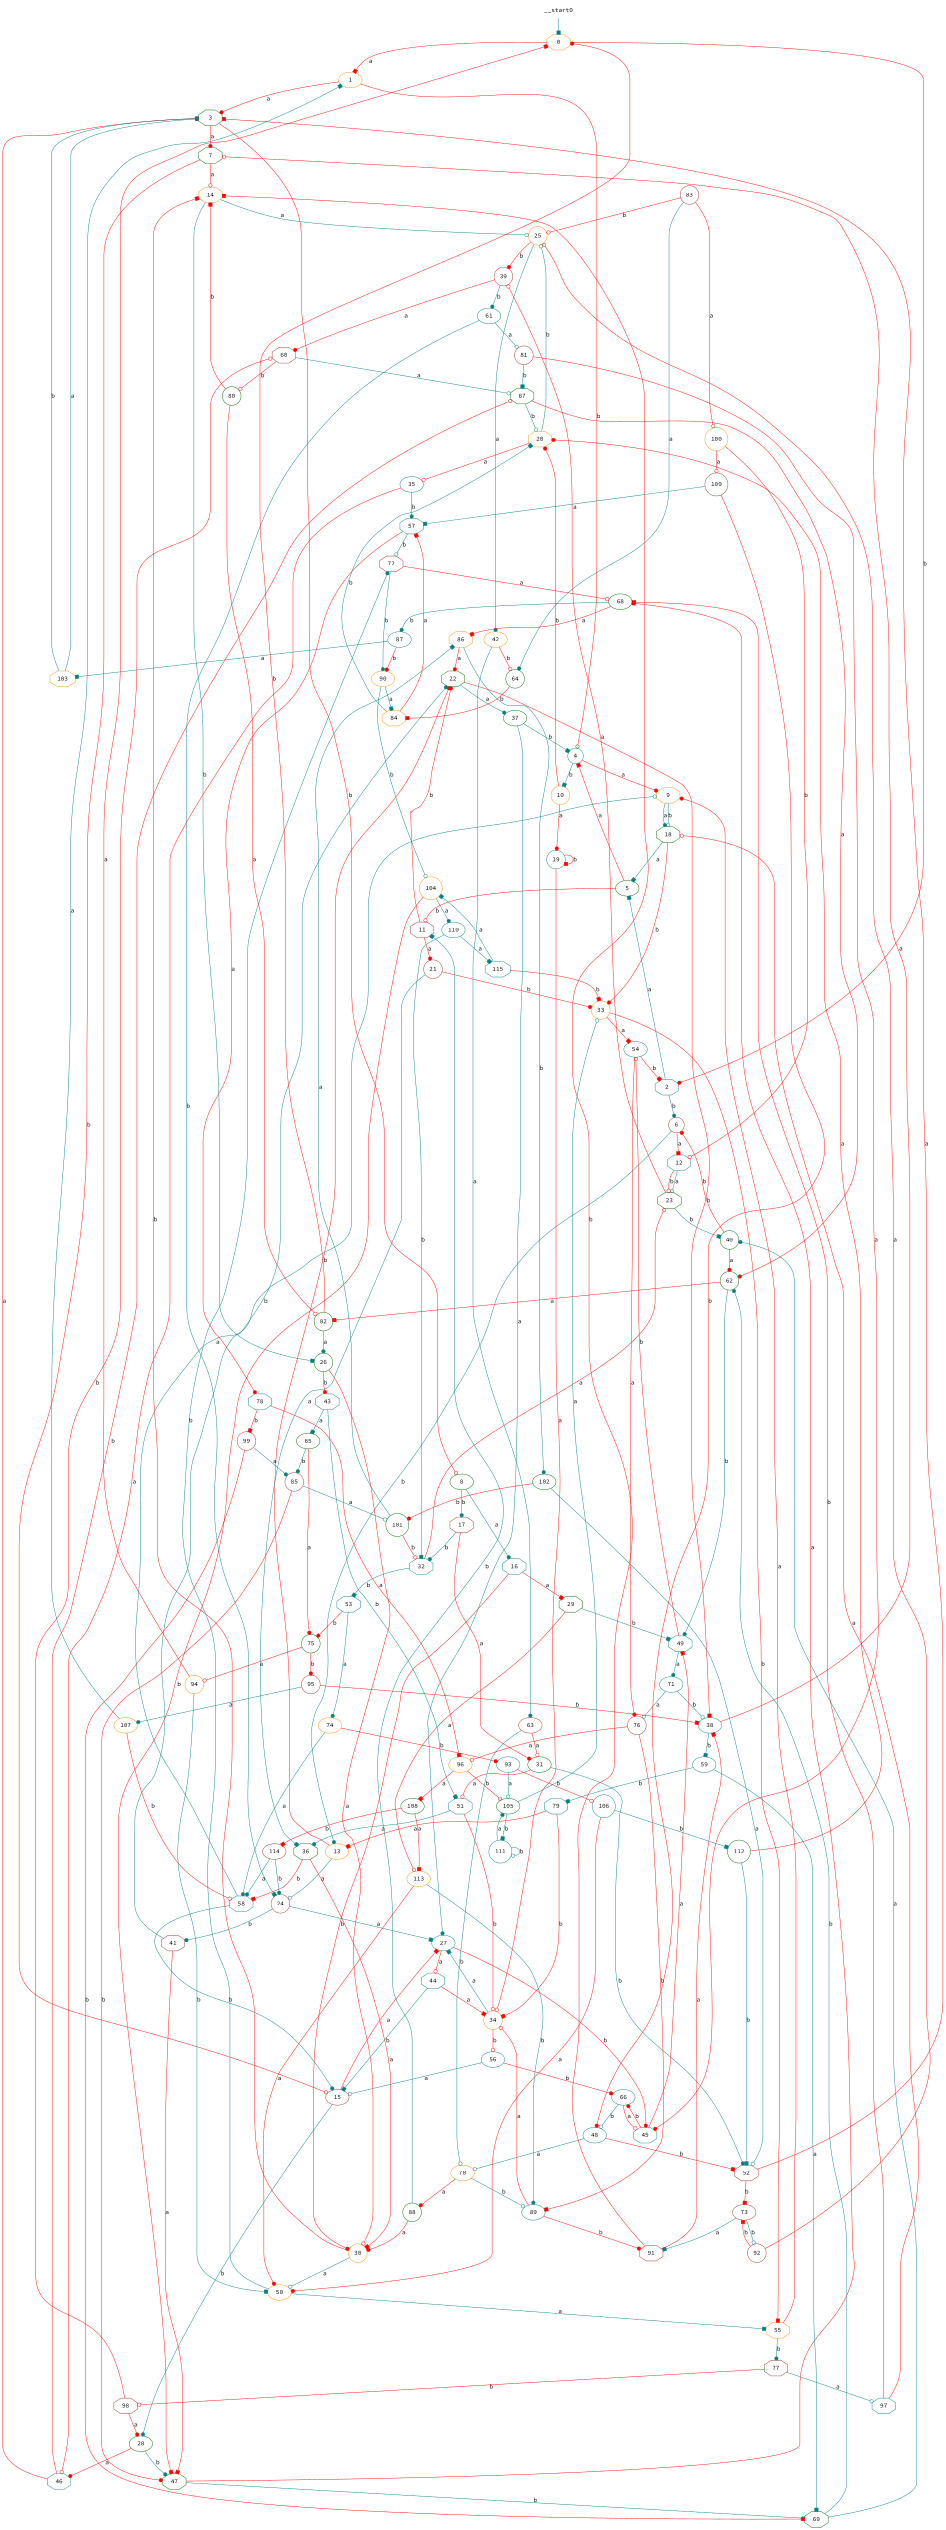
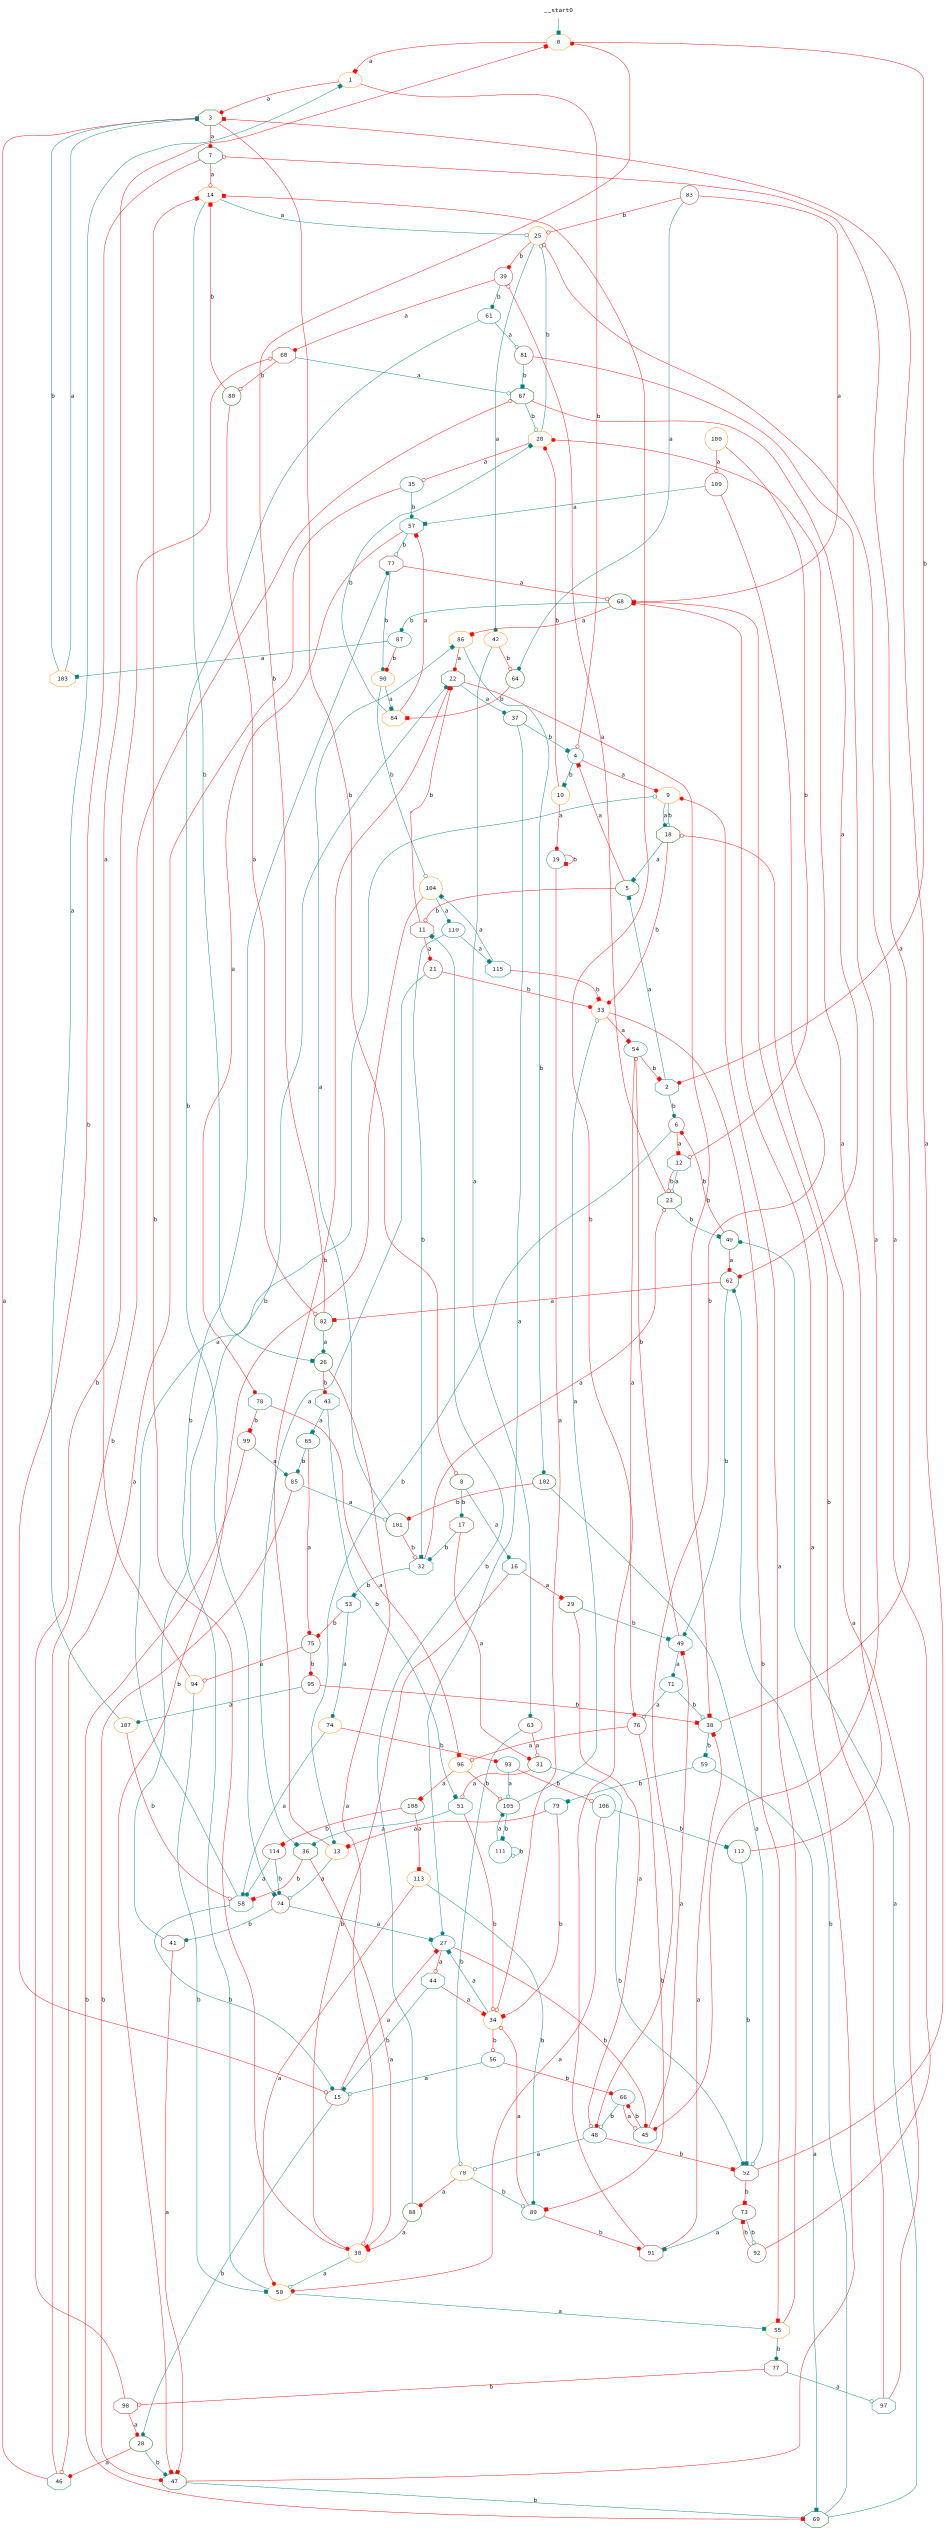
(709, 312) -> (837, 419)
(443, 1721) -> (639, 1858)
